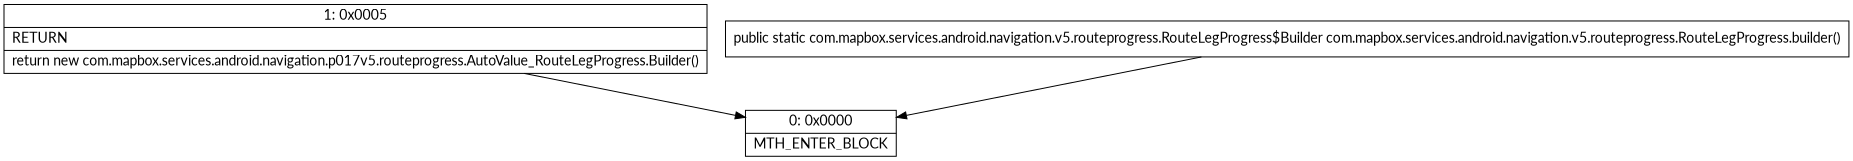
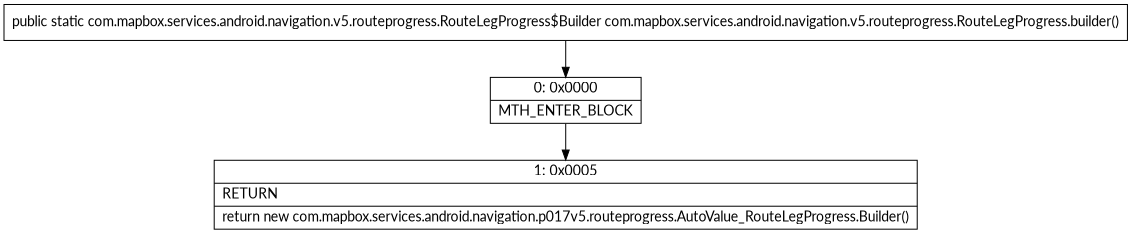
(630, 94) -> (566, 137)
